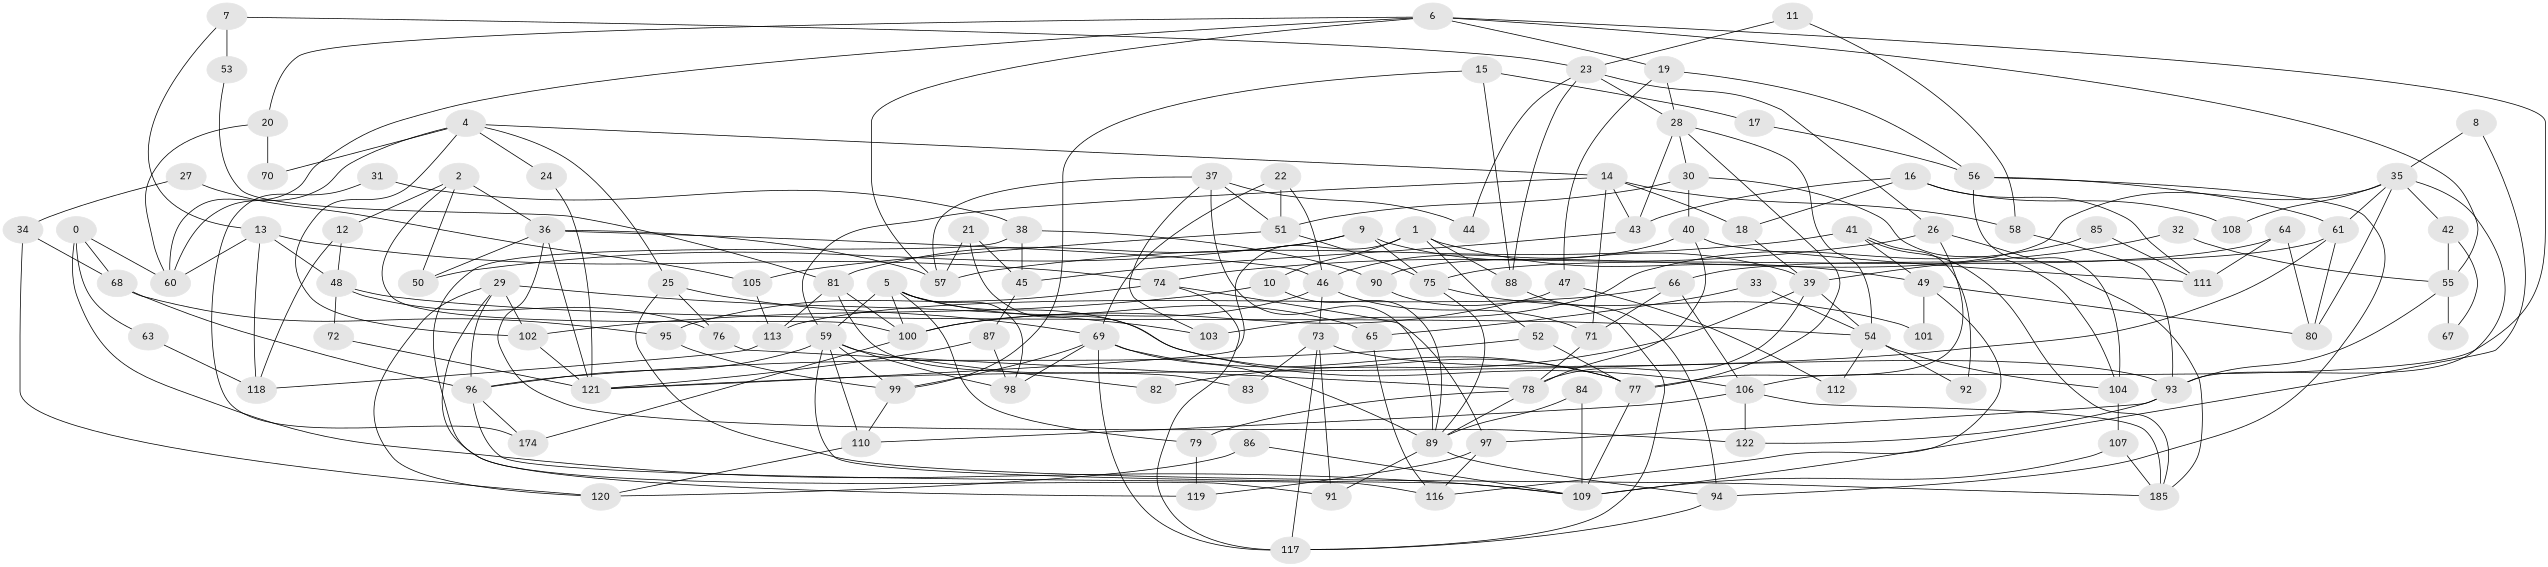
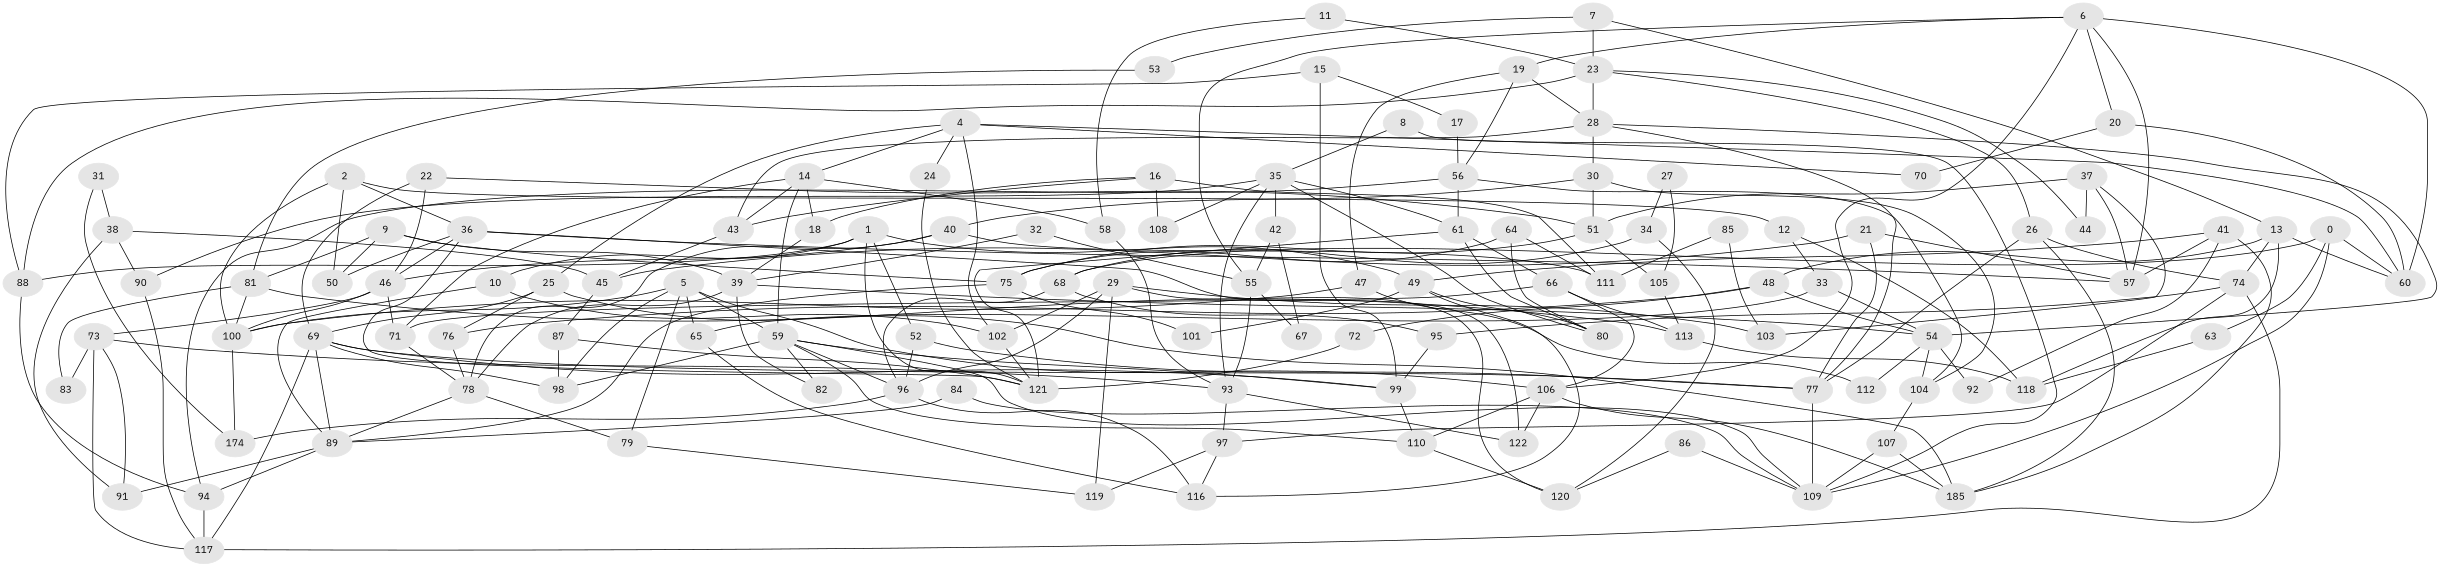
(340, 257) -> (1800, 252)
(1341, 307) -> none
